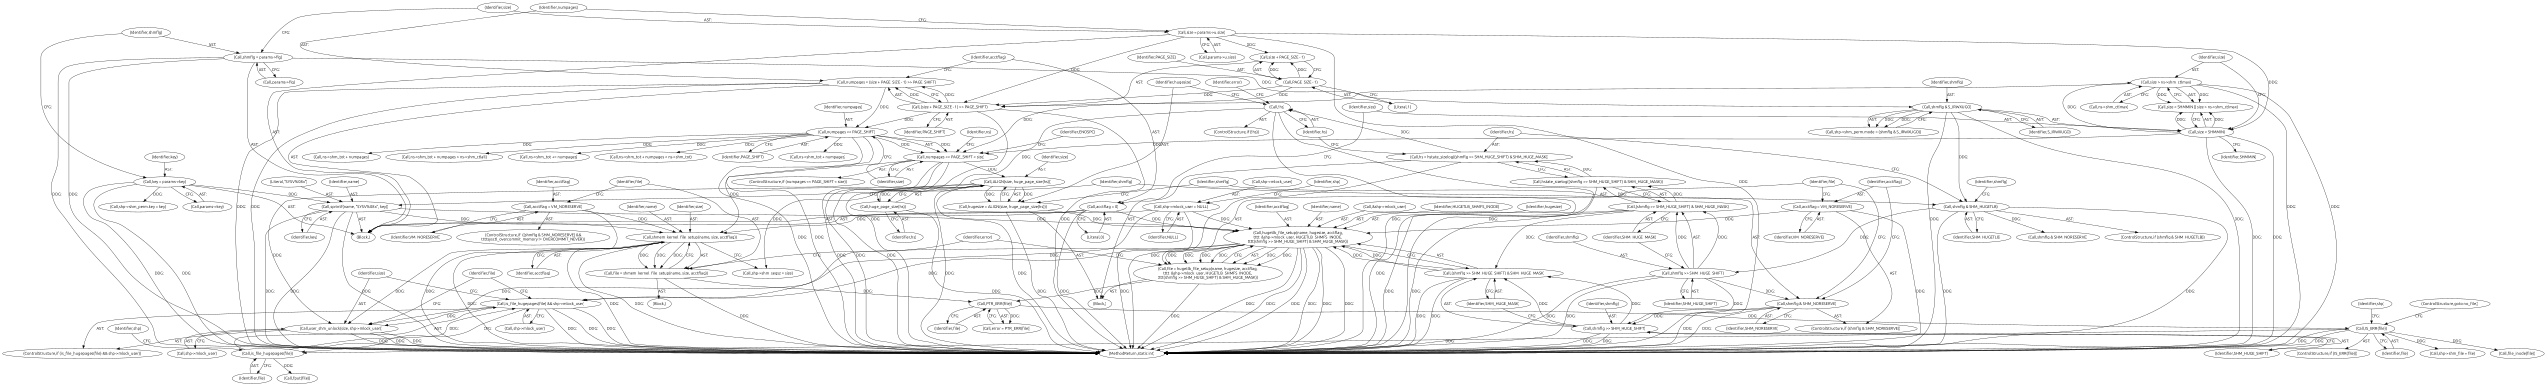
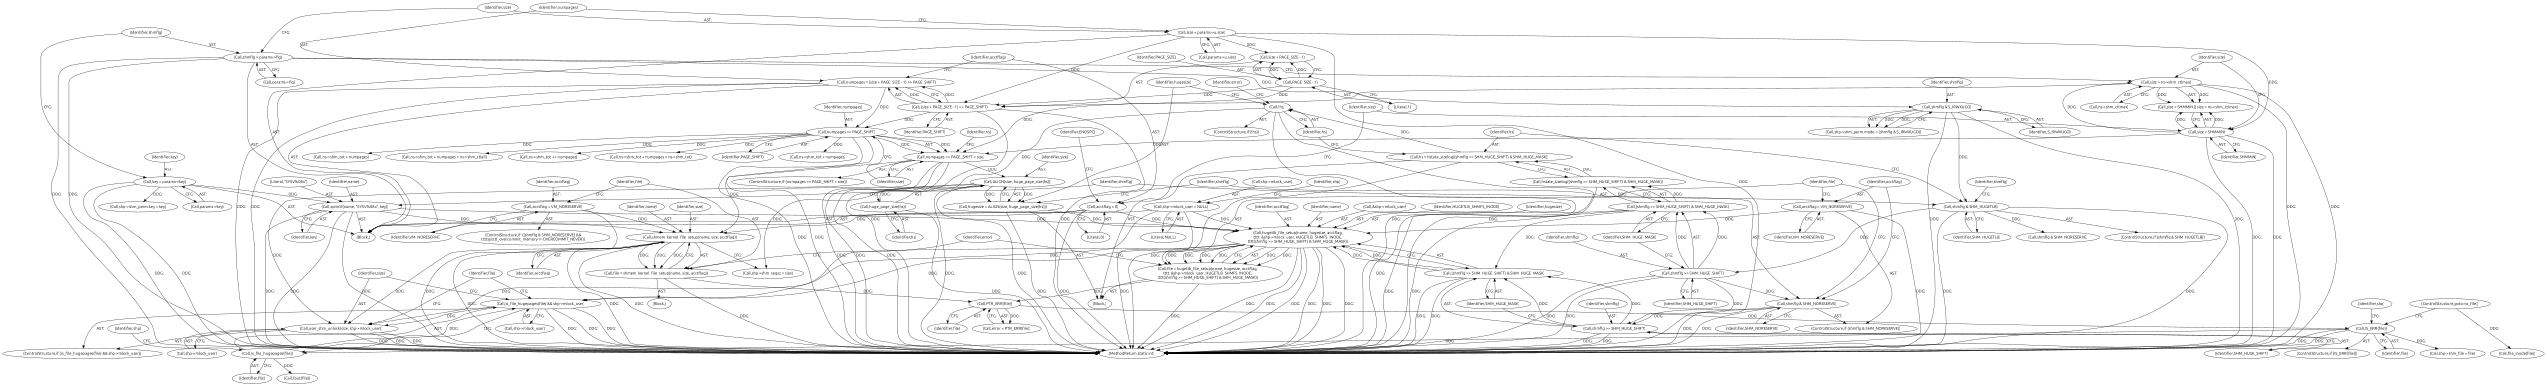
(2174, 98) -> (1166, 66)
(2053, 122) -> (2219, 147)
(1023, 146) -> (1085, 169)
(935, 188) -> none
(1163, 237) -> (1163, 237)
(2442, 341) -> (2482, 328)
